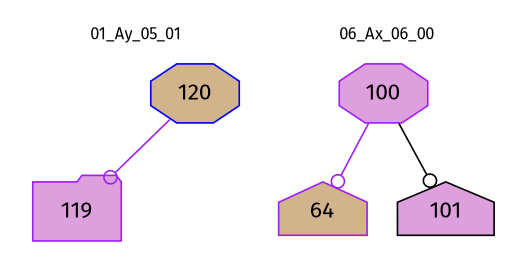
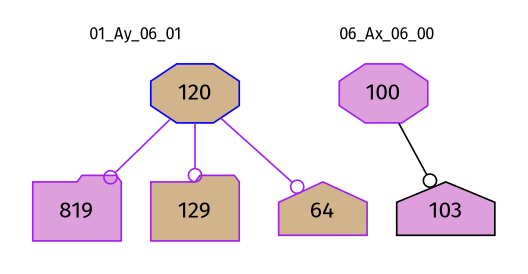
(136, 35) -> (136, 35)
(355, 149) -> (242, 137)
(77, 211) -> (77, 211)
none -> (195, 211)
(446, 211) -> (446, 211)
